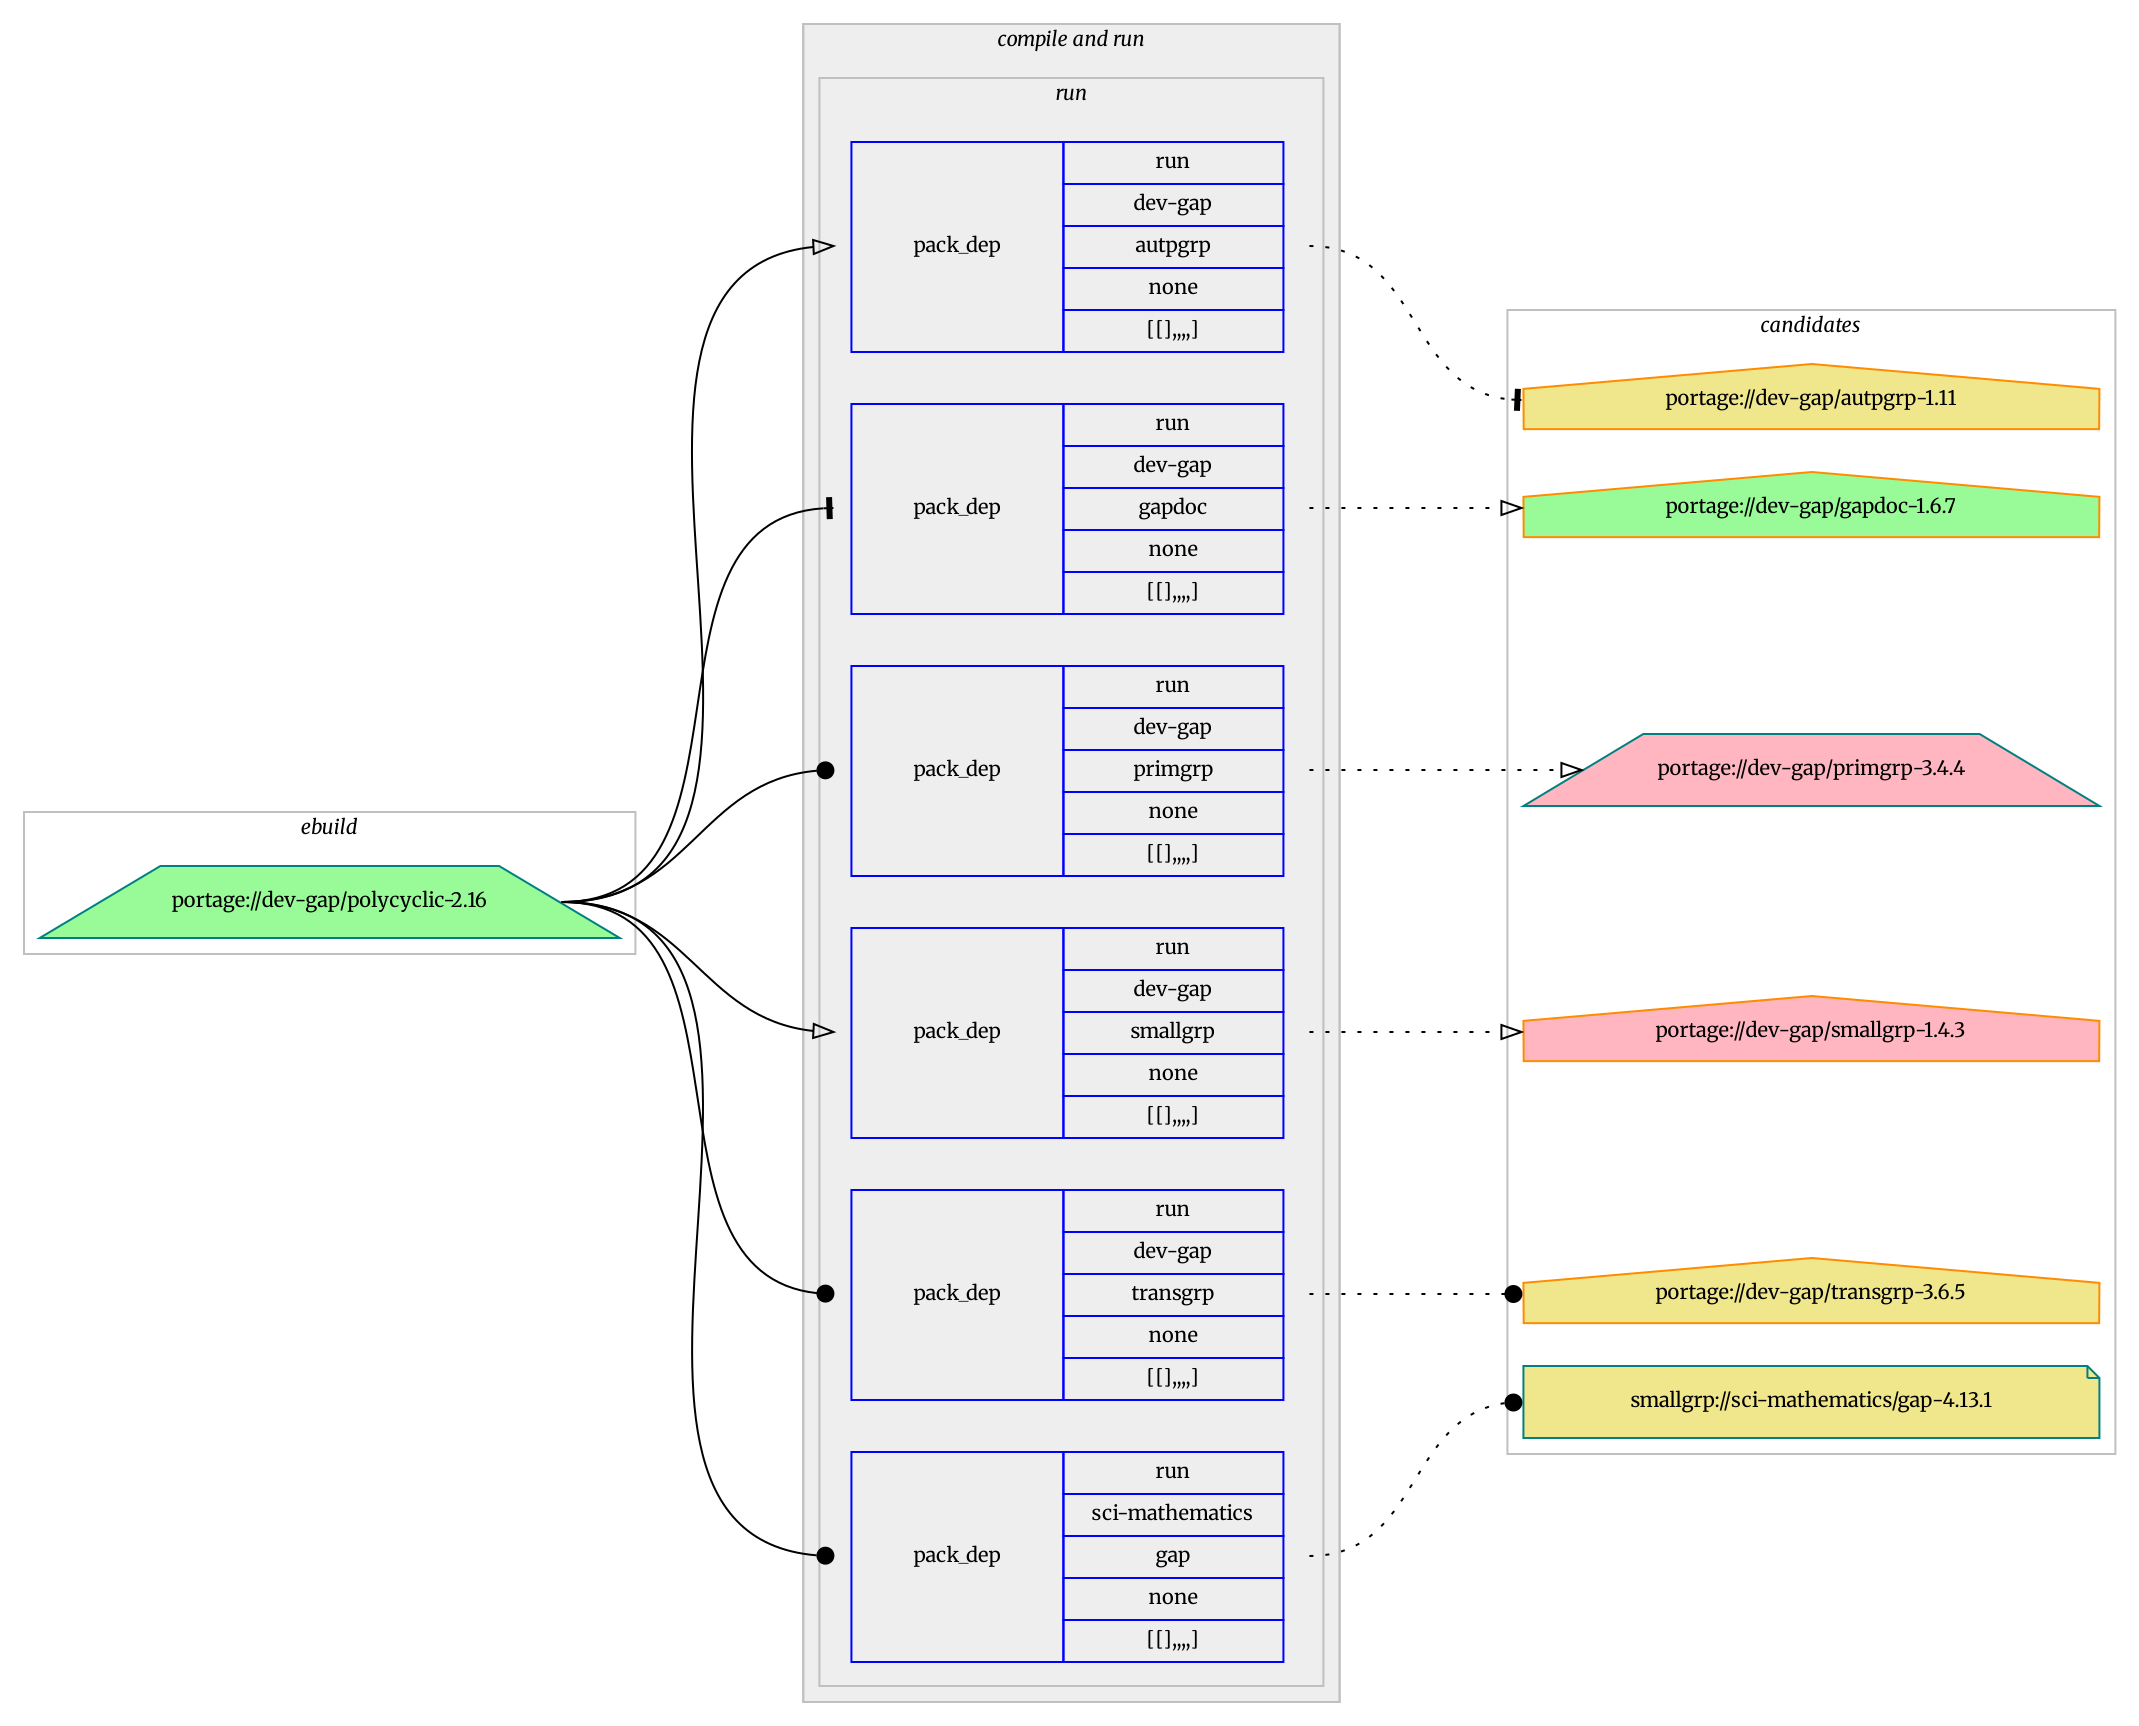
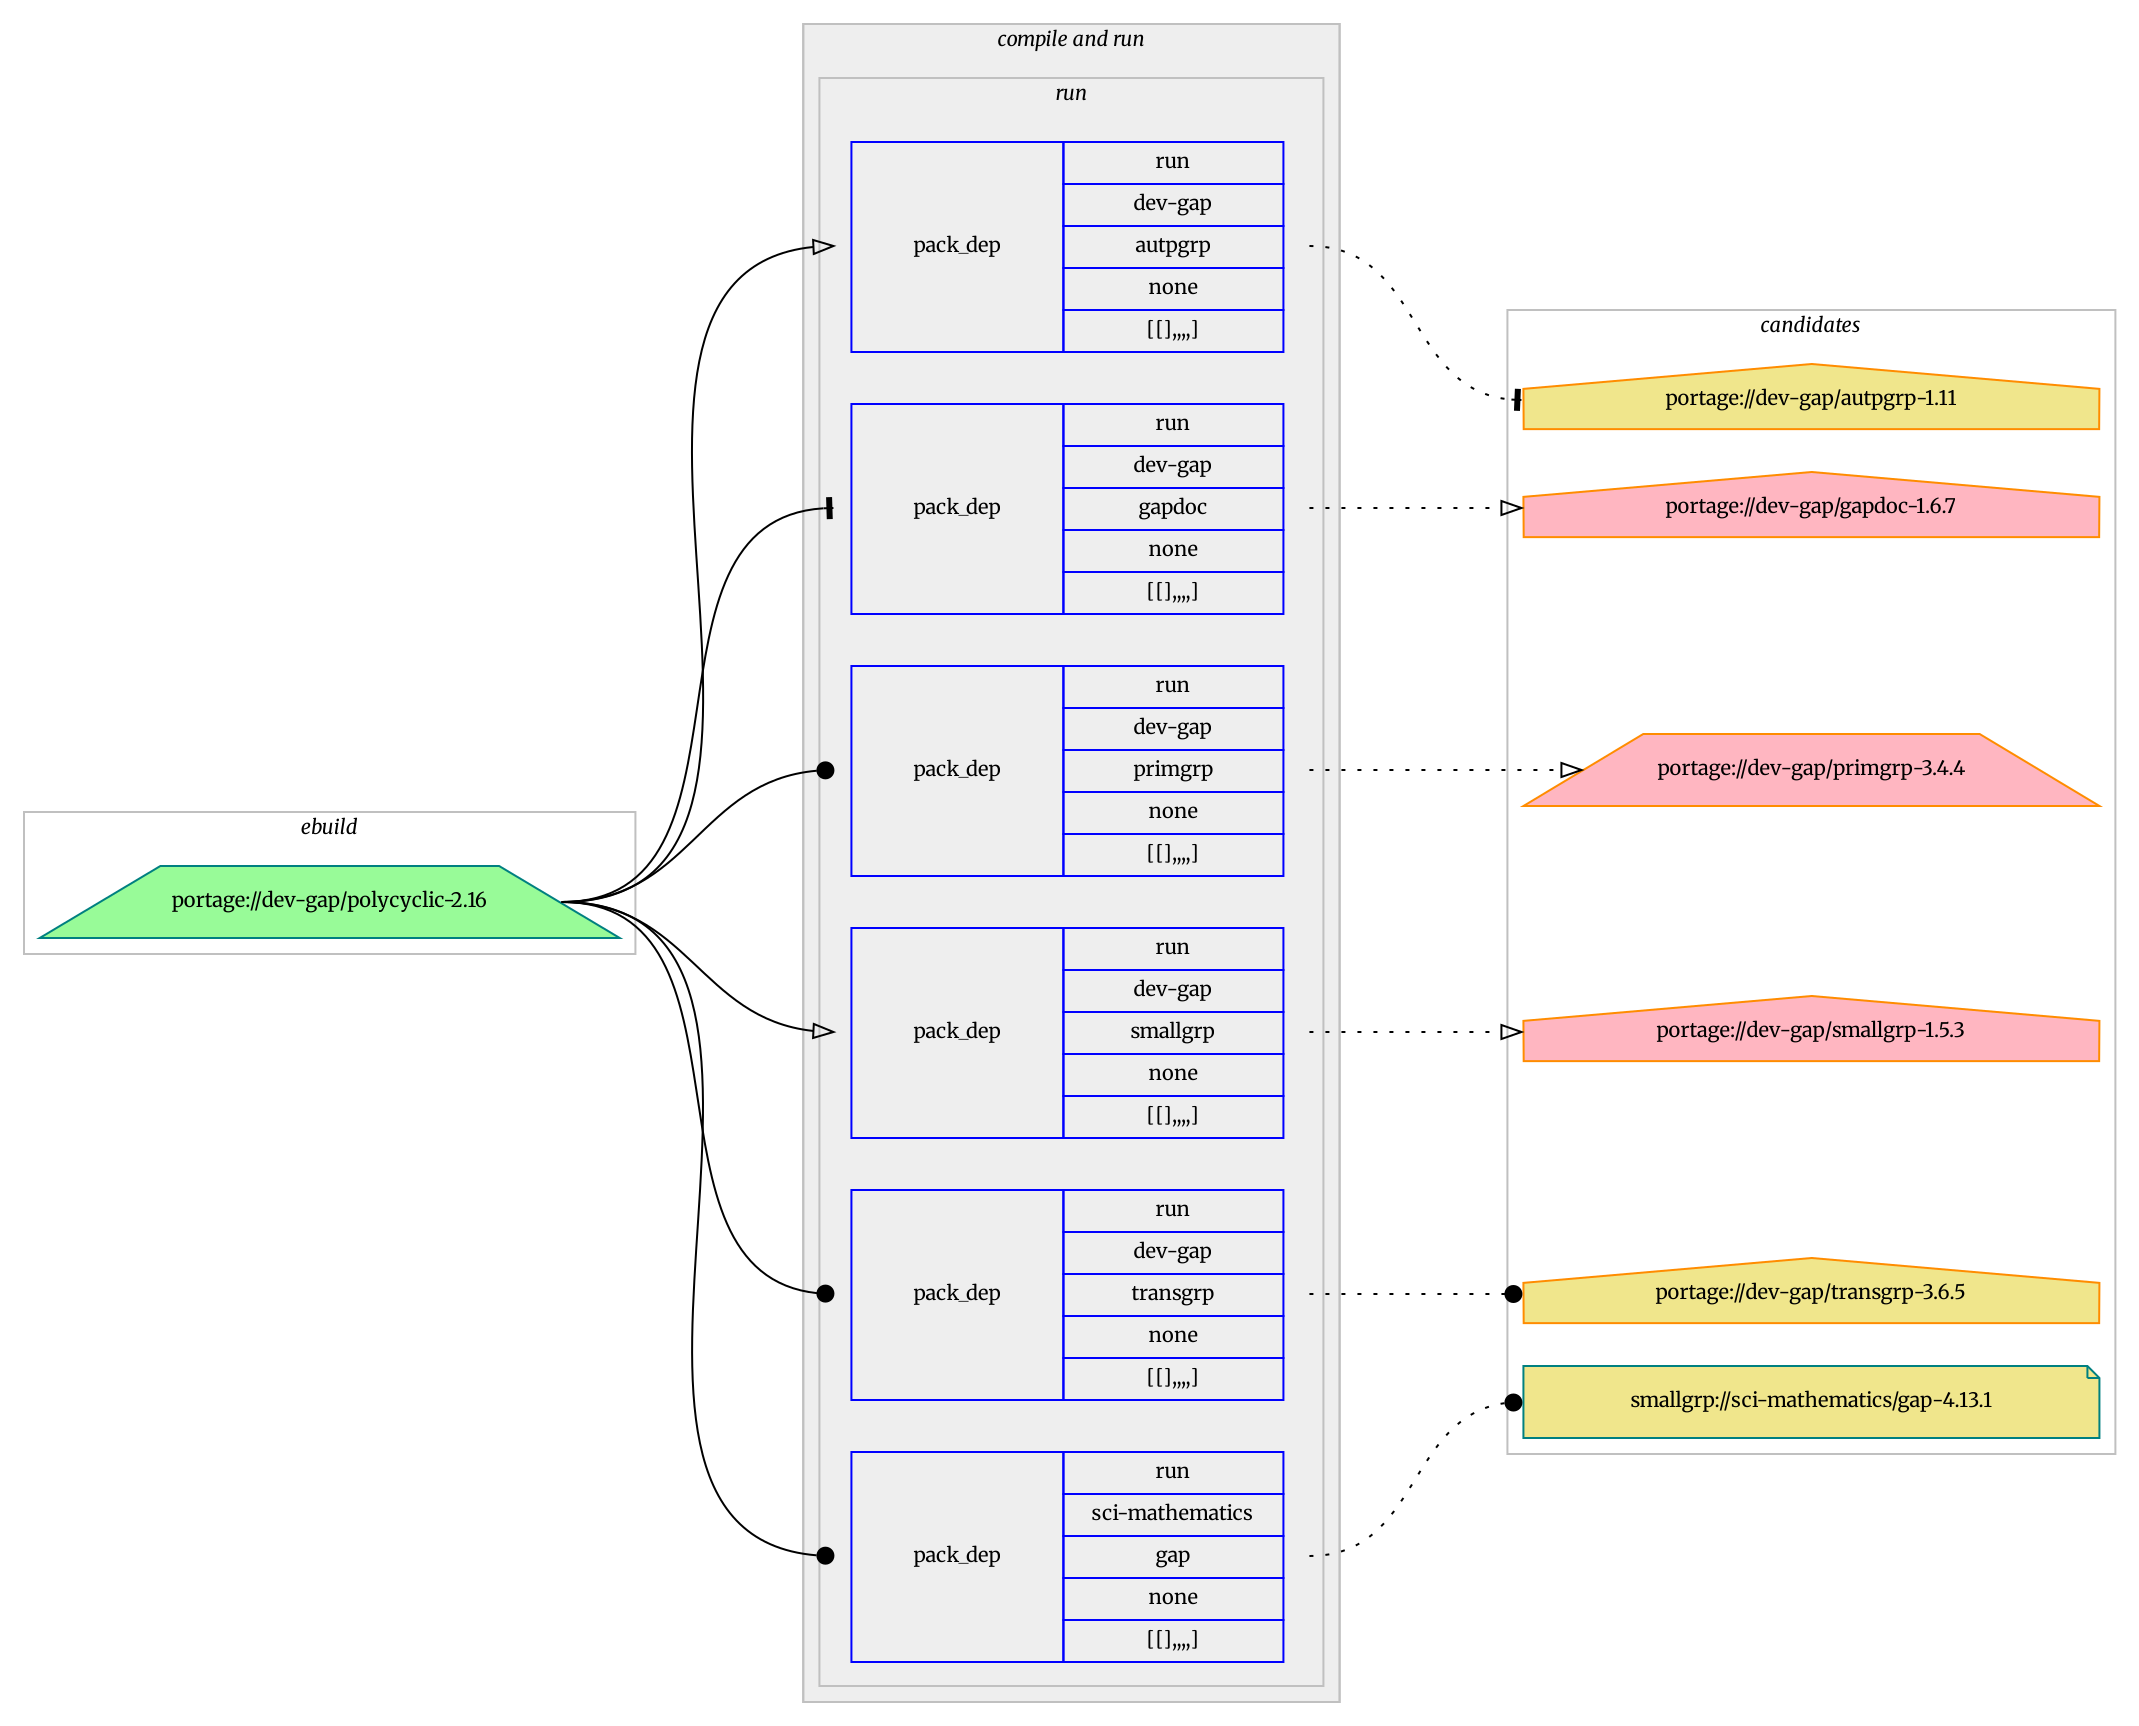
(1811, 508) -> (1811, 508)
(1811, 770) -> (1811, 770)
(1811, 1032) -> (1811, 1032)
